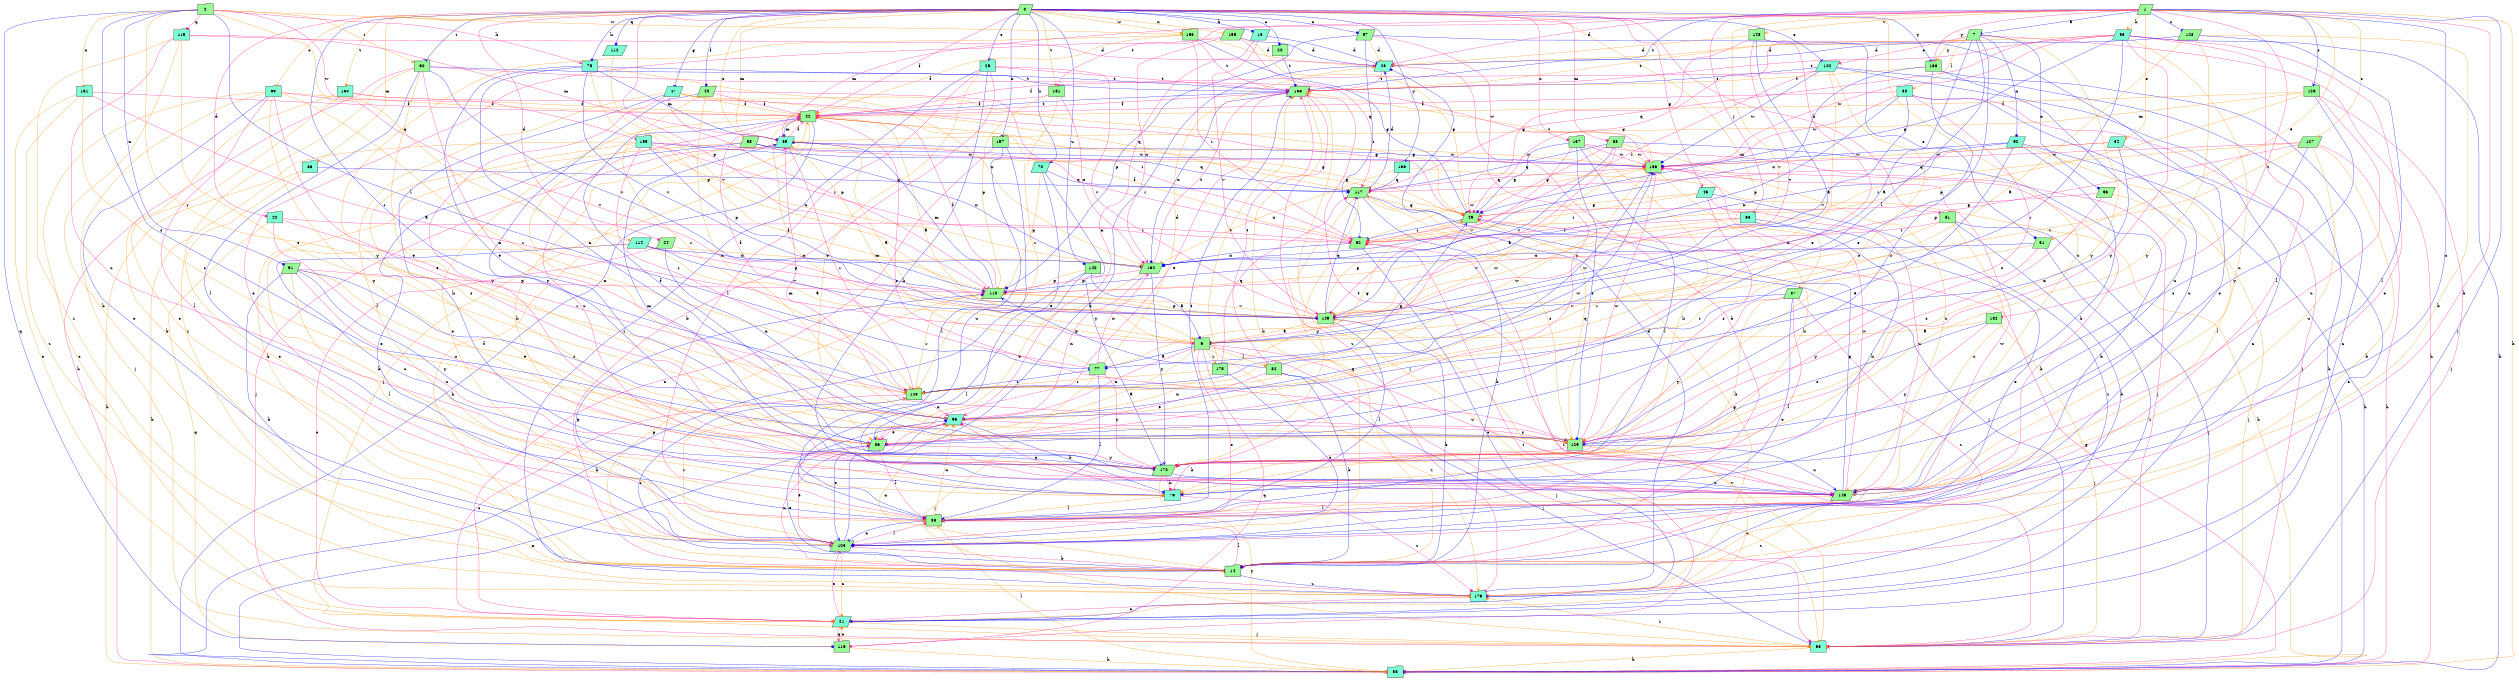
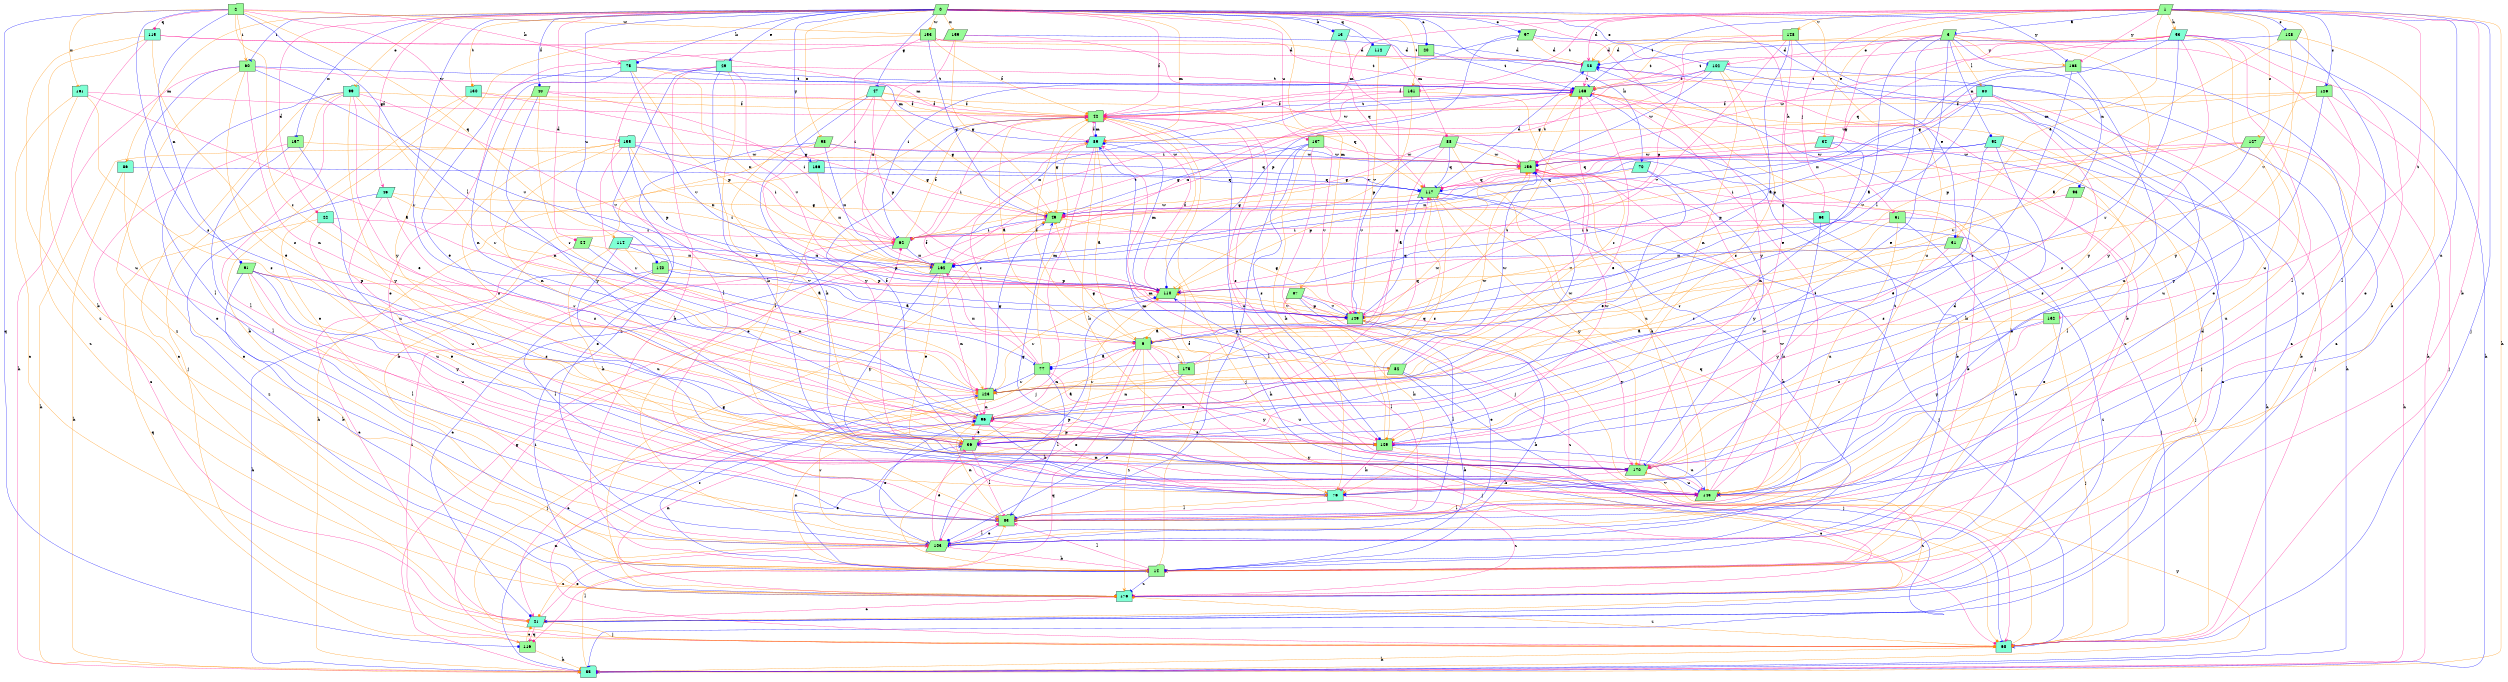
(1974, 35) -> (1948, 35)
(1176, 170) -> none
(1274, 369) -> (1397, 369)
